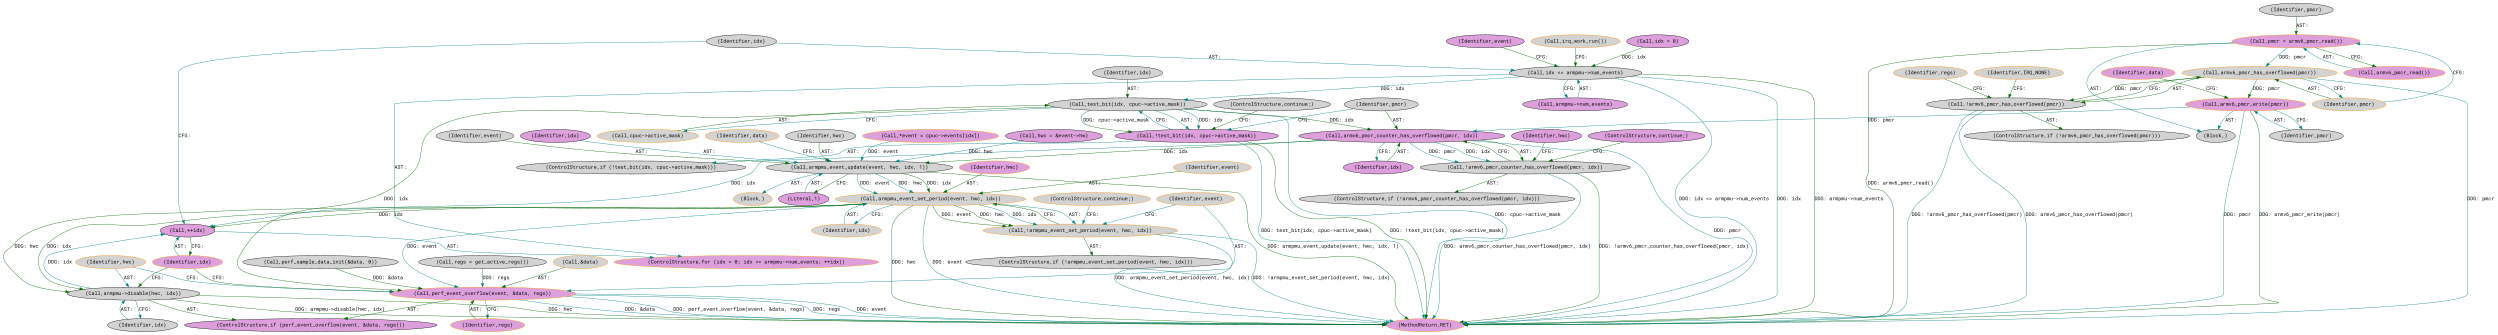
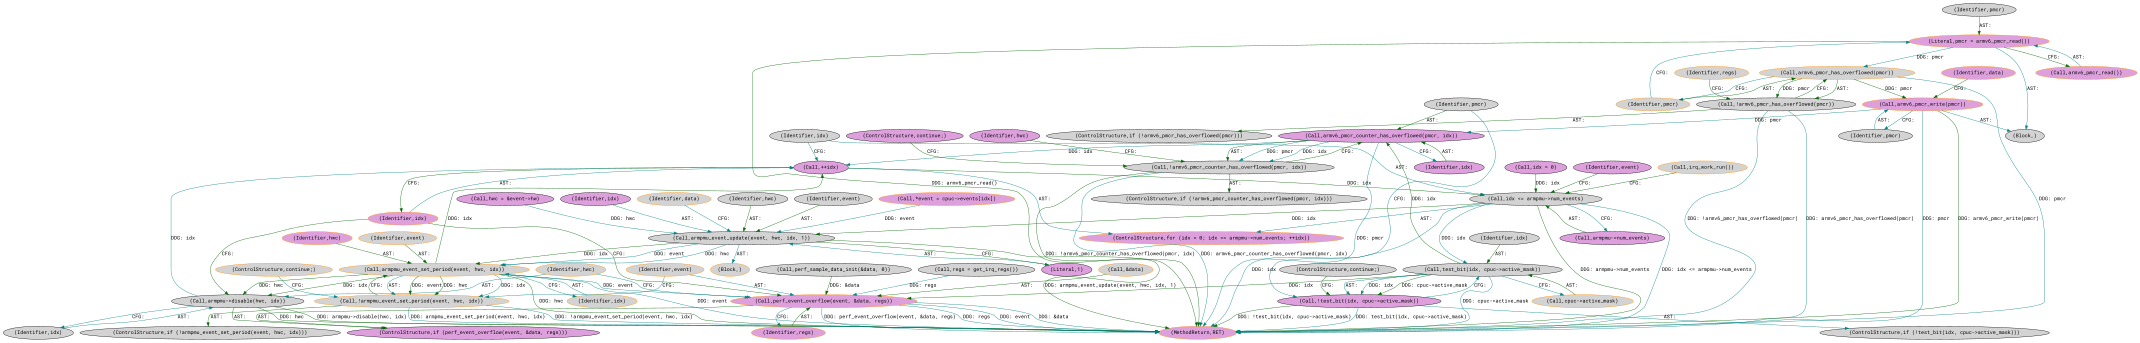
(2296, 41) -> (1979, 41)
(2019, 73) -> none
(1579, 90) -> (1566, 223)
(1127, 151) -> (1152, 218)
none -> (1164, 177)
(483, 262) -> (977, 270)
